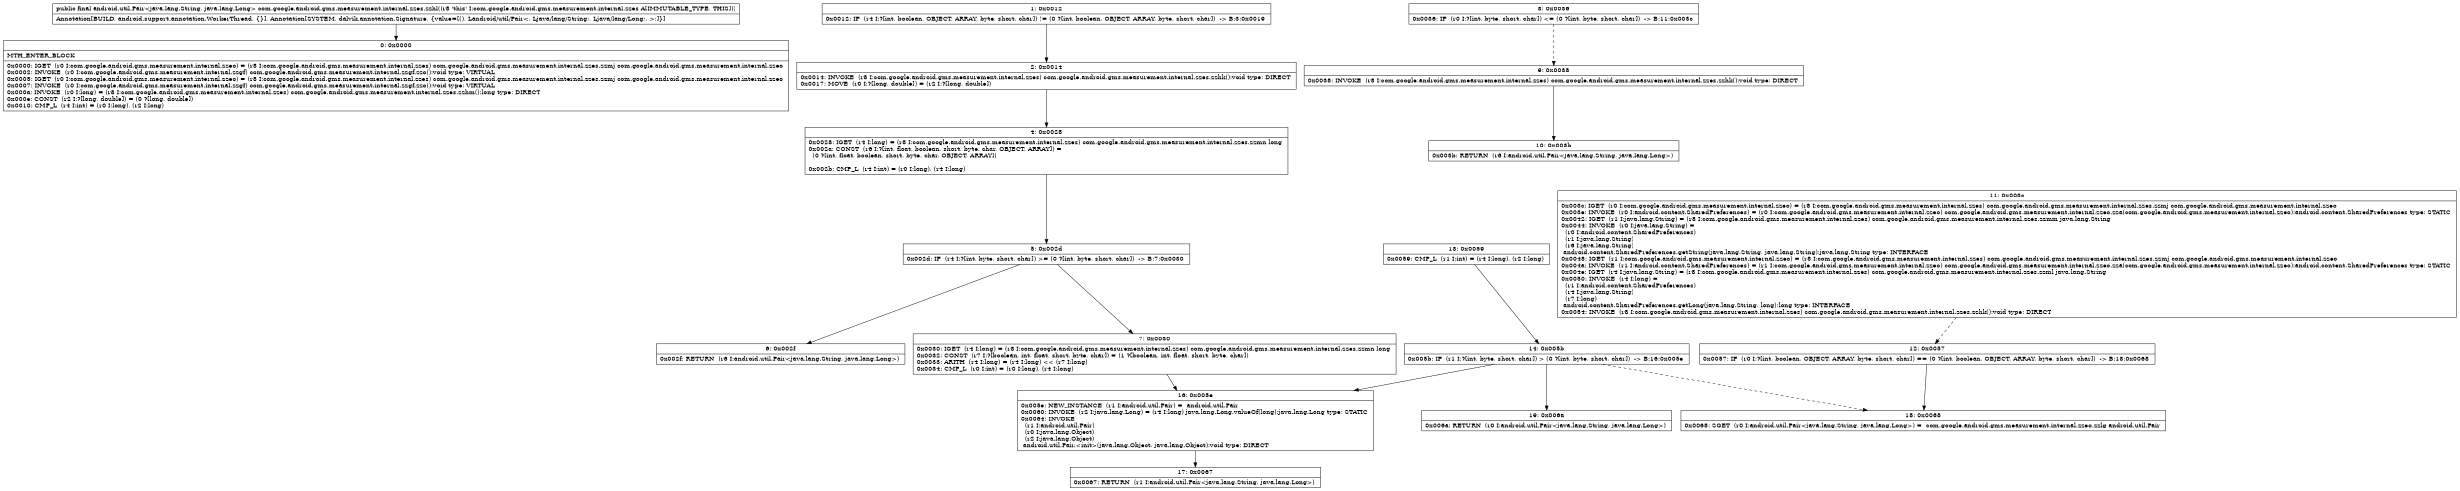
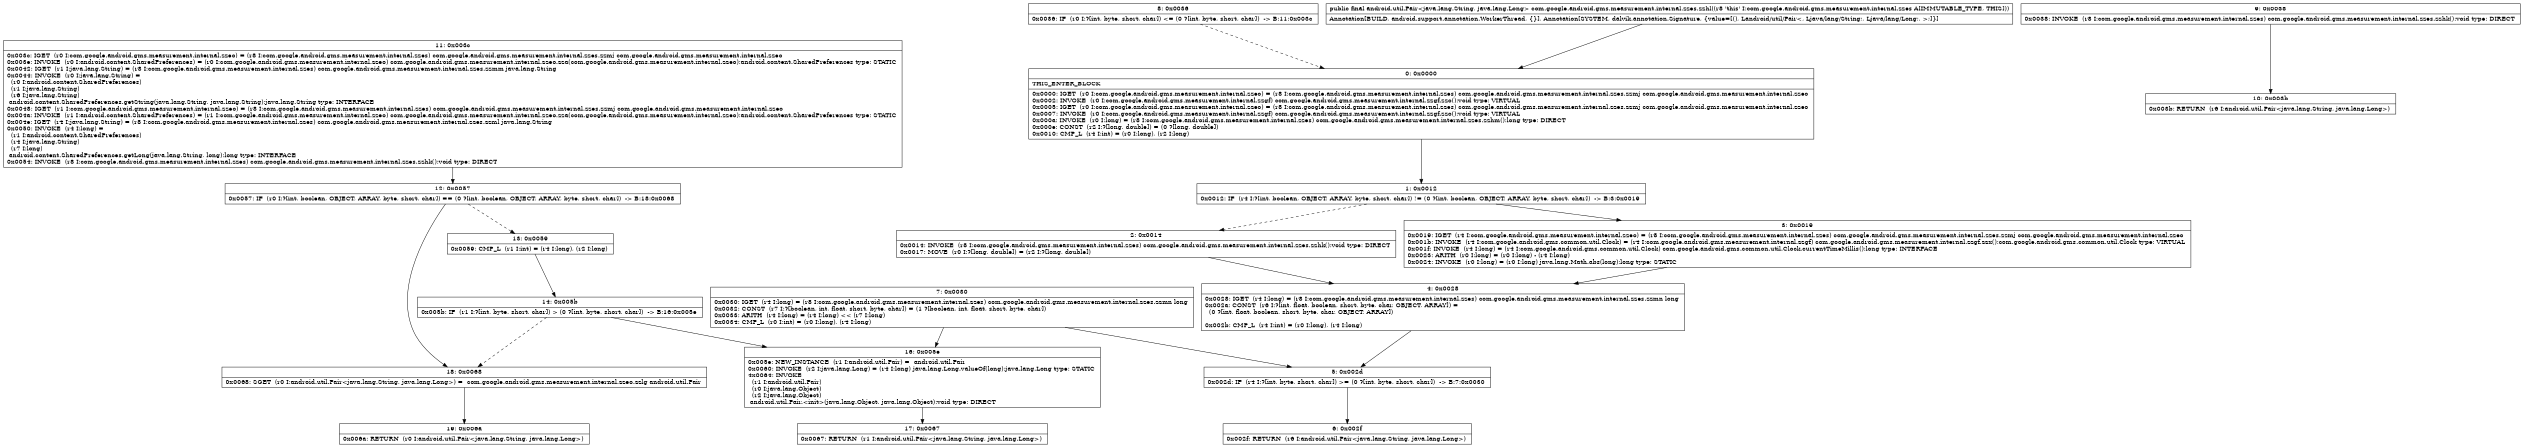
(1046, 41) -> (1295, 217)
(1554, 43) -> (1260, 46)
(41, 56) -> (1066, 84)
none -> (1421, 159)
none -> (490, 218)
none -> (1797, 244)
(1093, 298) -> (1176, 347)
(1947, 329) -> (453, 173)
(1547, 385) -> (464, 403)
(1050, 419) -> (777, 375)
